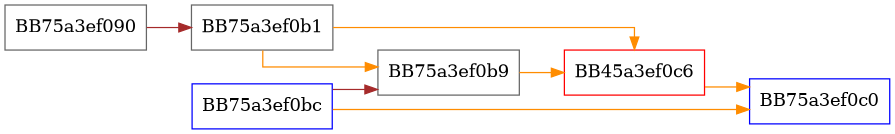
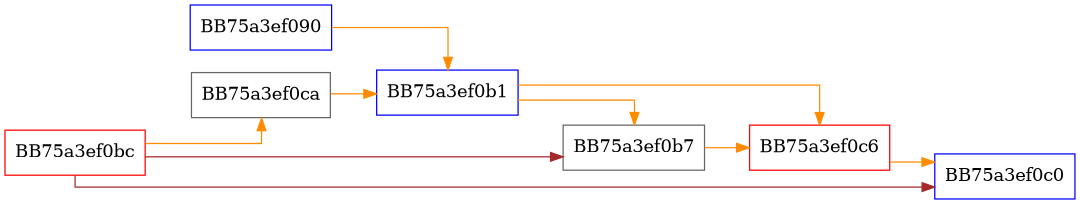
(76, 28) -> (261, 28)
(163, 28) -> (405, 28)
(262, 28) -> (447, 93)
(449, 73) -> (634, 148)
(634, 73) -> (820, 148)
none -> (261, 95)
(262, 106) -> (75, 153)
(535, 109) -> (493, 187)
